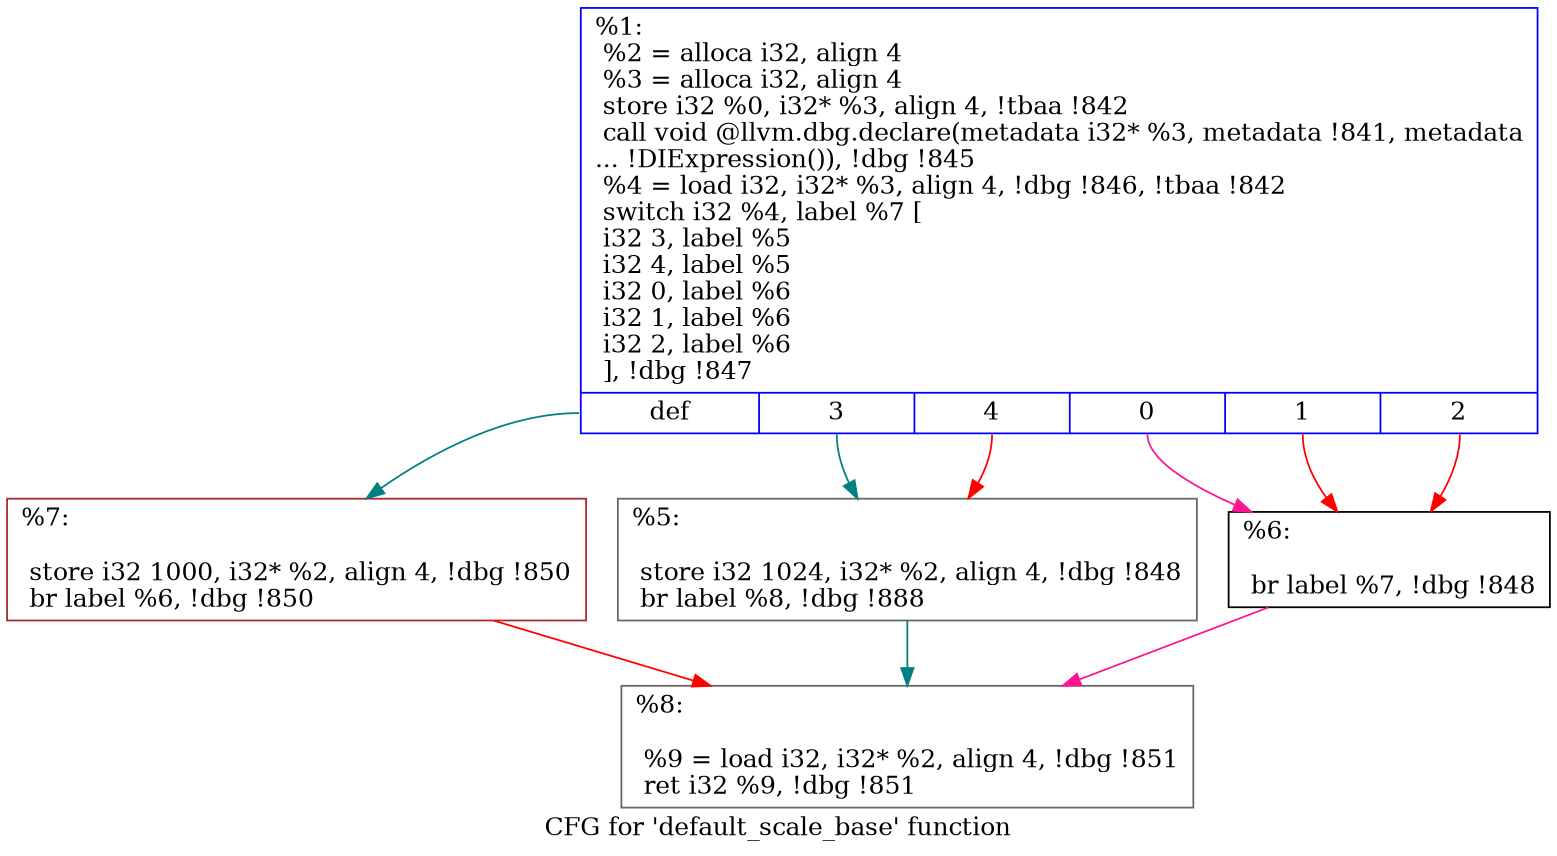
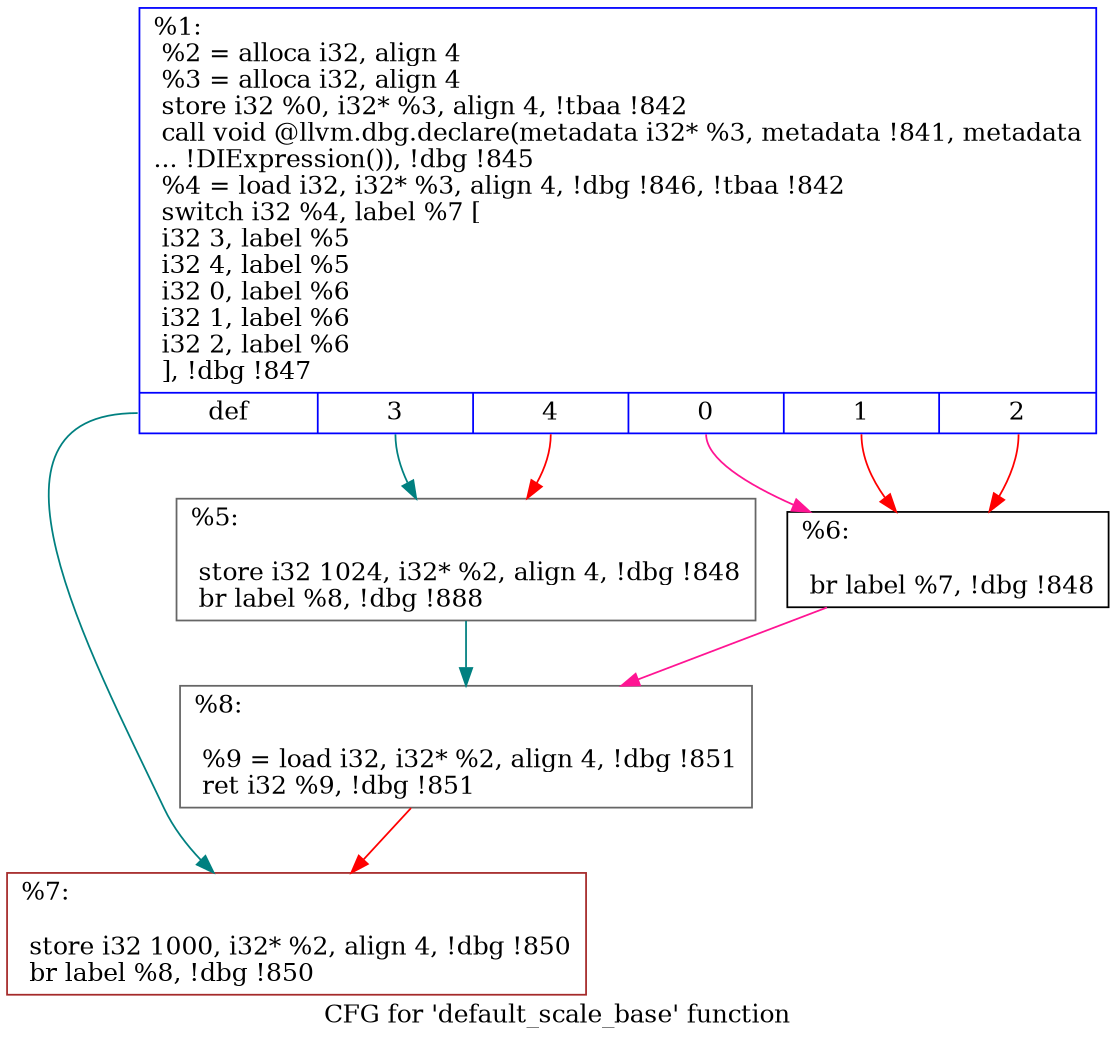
(168, 599) -> (168, 974)
(594, 651) -> (387, 834)
